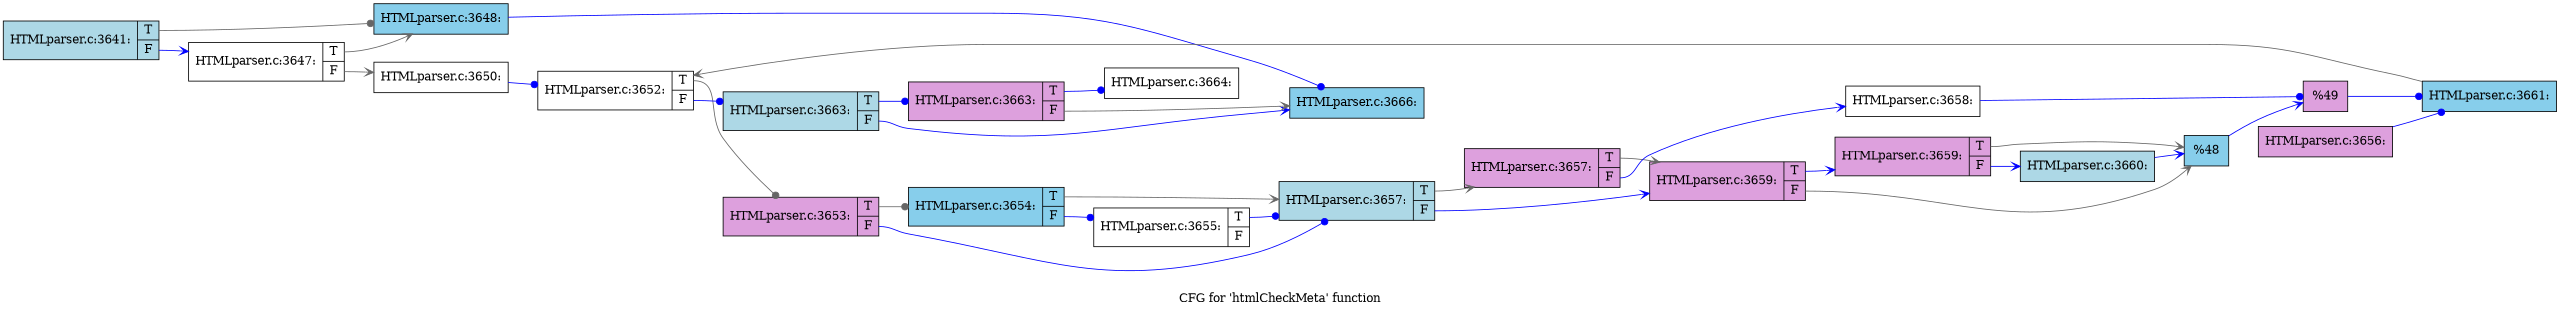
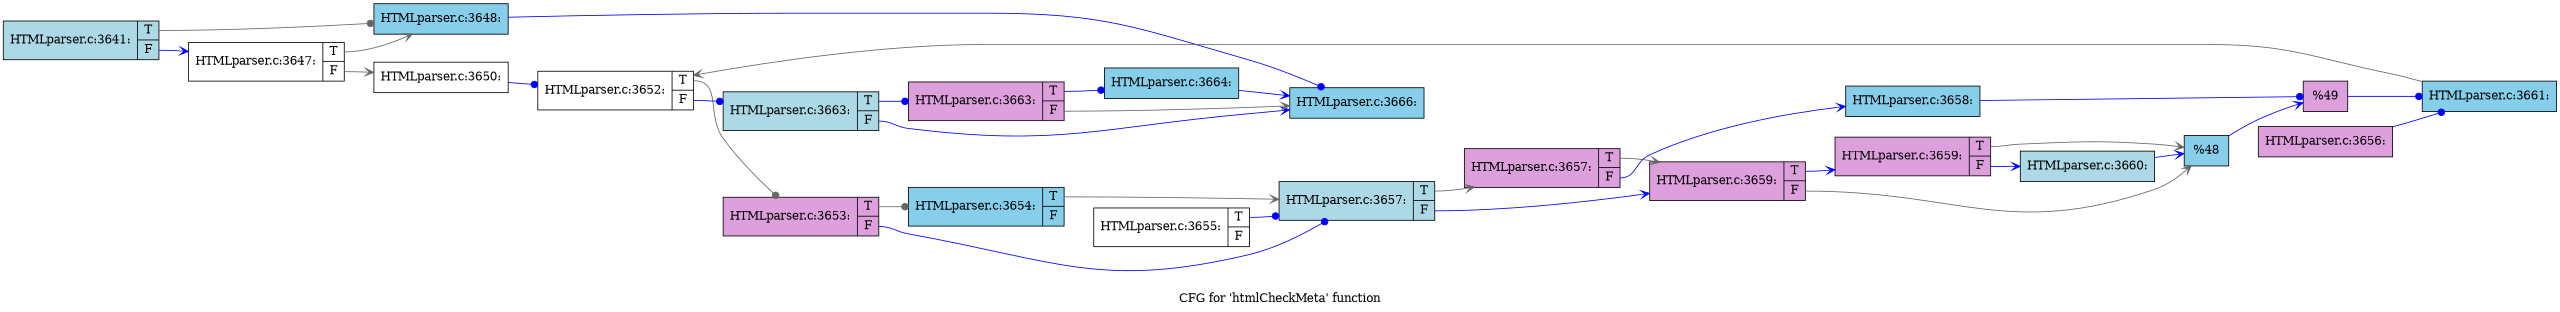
(1172, 83) -> (1172, 83)
none -> (1260, 93)
(1913, 101) -> (1913, 101)
(1076, 217) -> none
